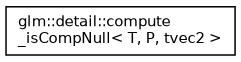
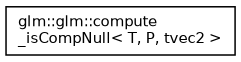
(121, 31) -> (121, 31)
